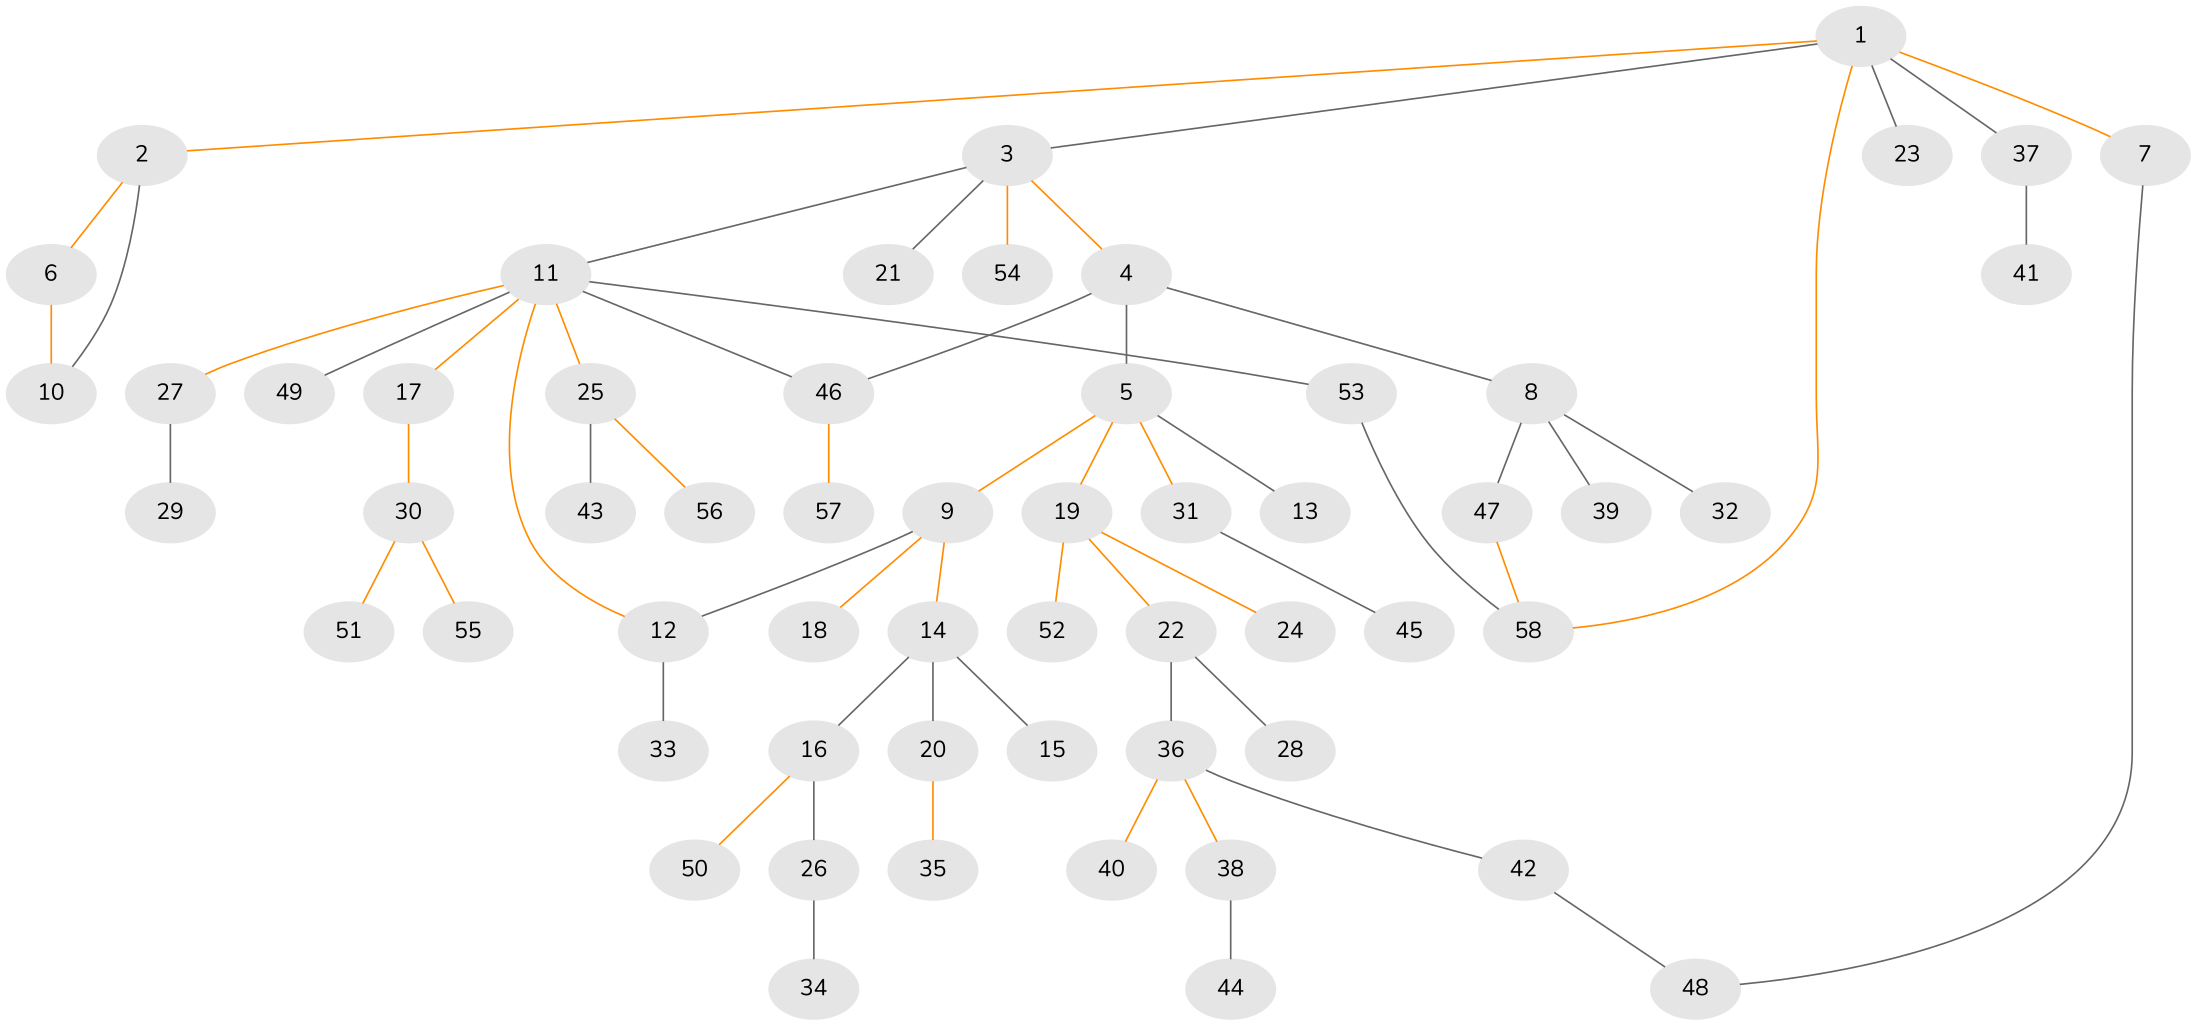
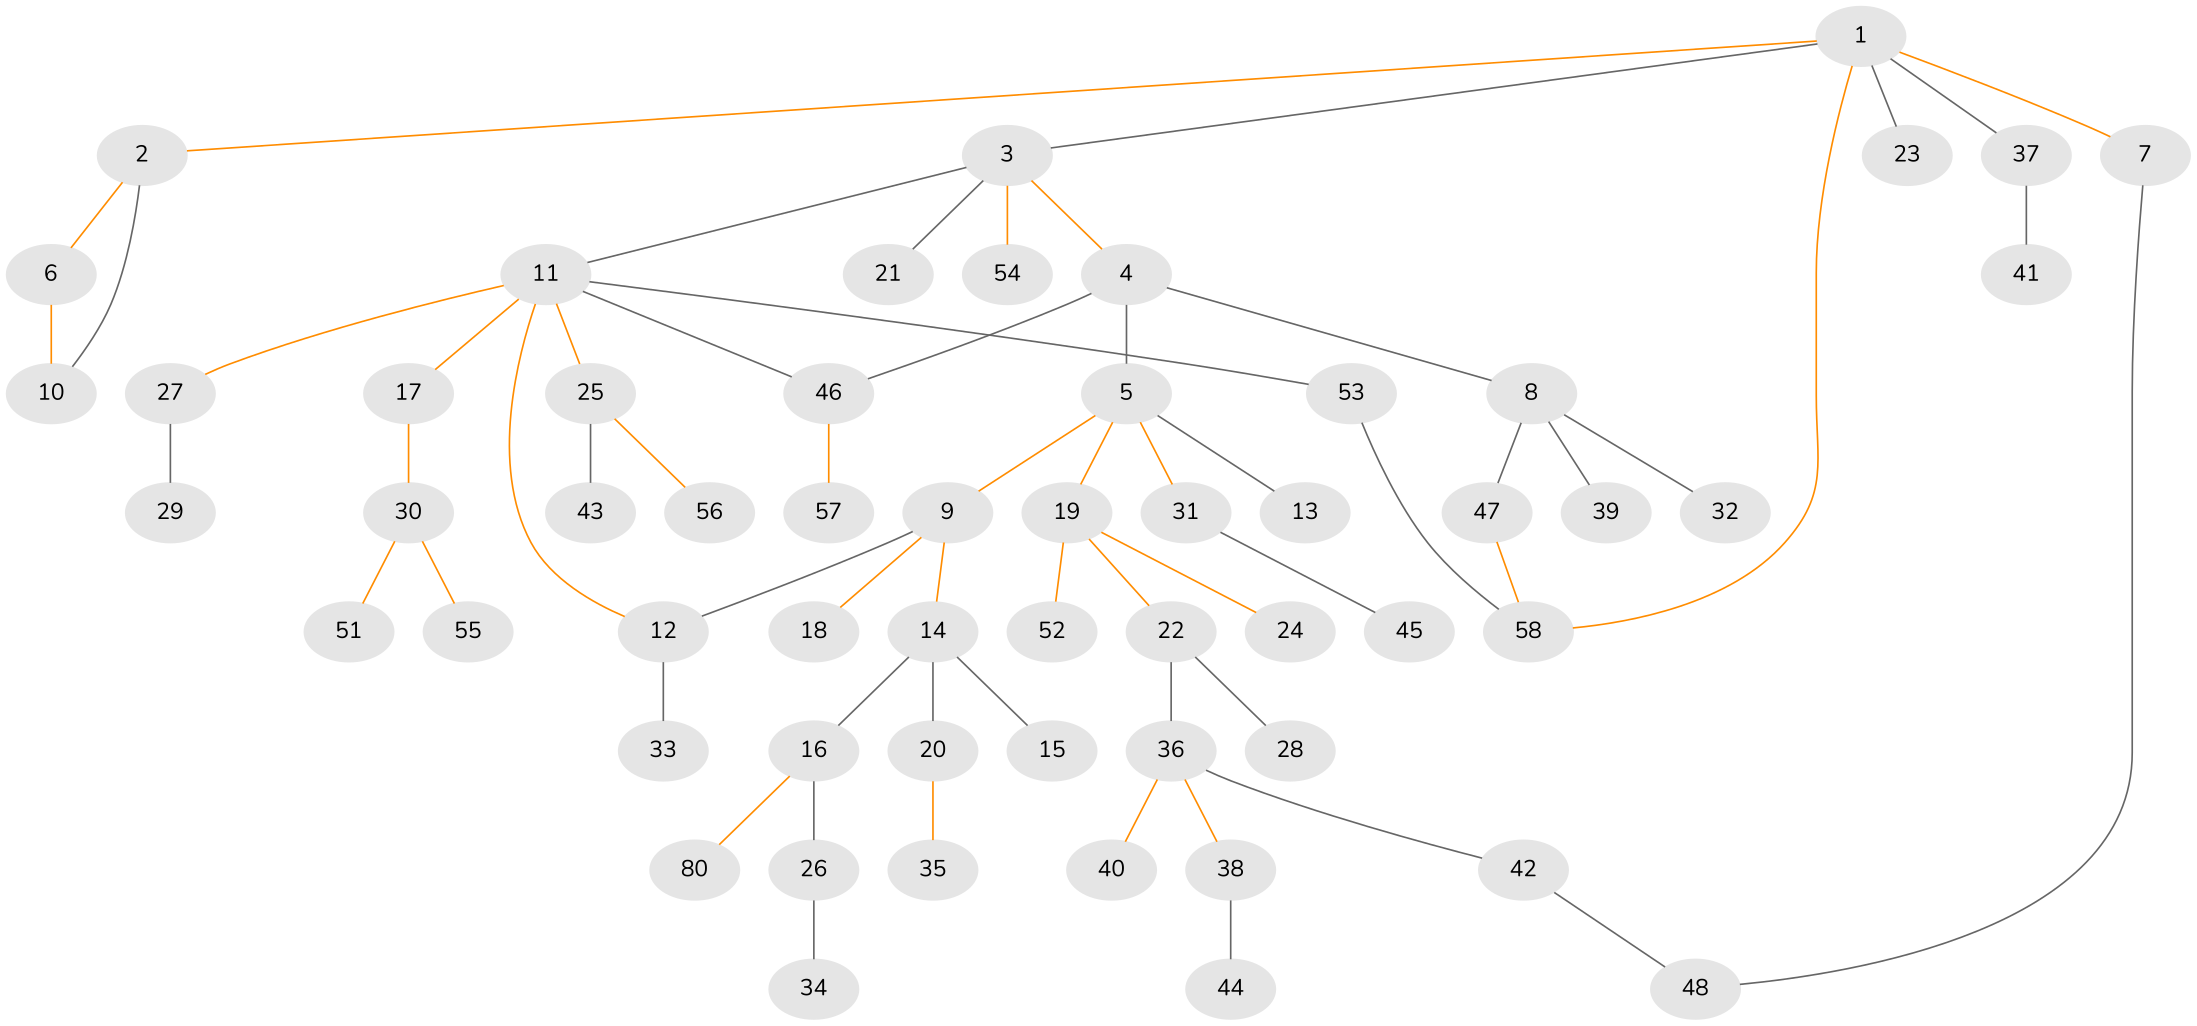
(289, 394) -> none
(695, 870) -> (695, 870)
